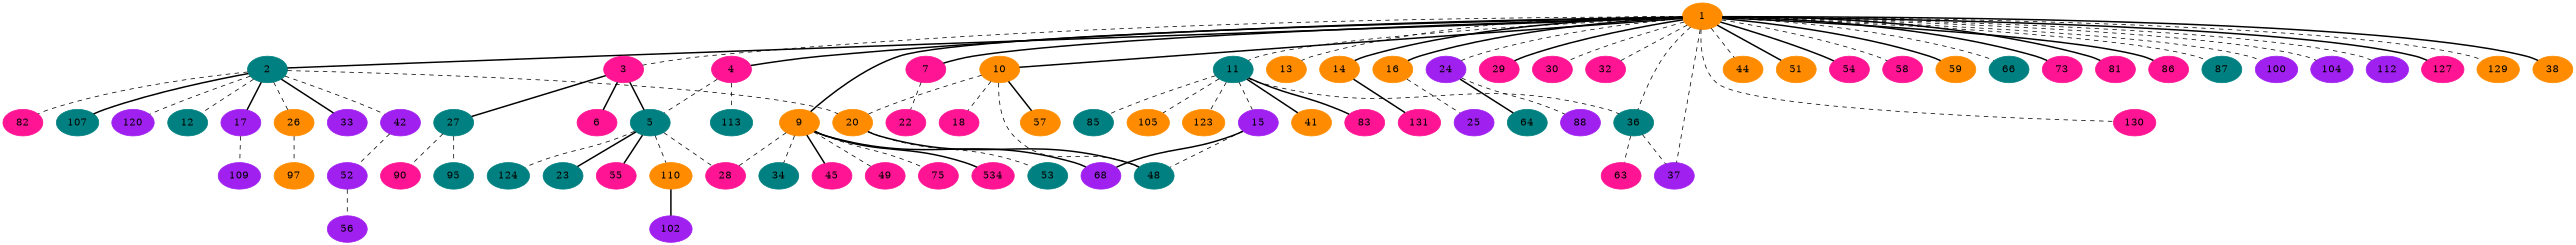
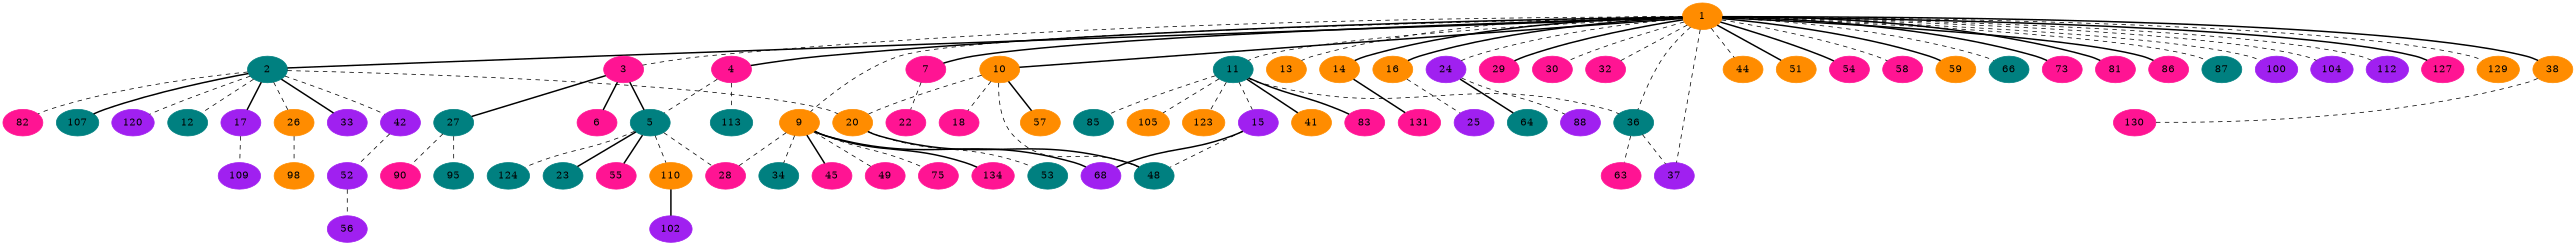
(1238, 30) -> (1238, 30)
(1885, 110) -> (2349, 114)
(294, 176) -> (294, 176)
(993, 176) -> (993, 176)
